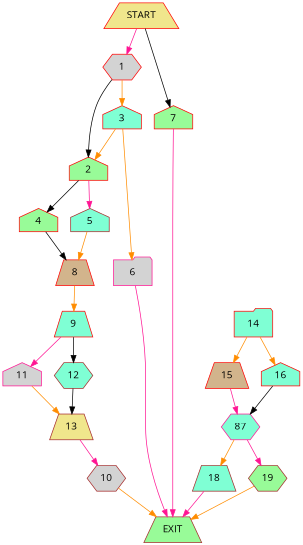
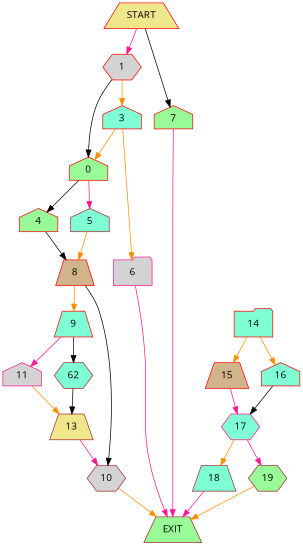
(89, 170) -> (89, 170)
none -> (110, 370)
(74, 376) -> (74, 376)
(241, 427) -> (241, 427)
